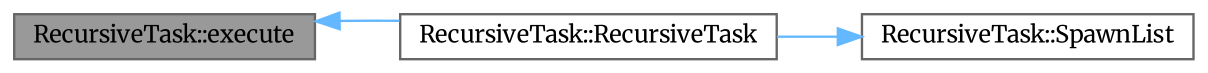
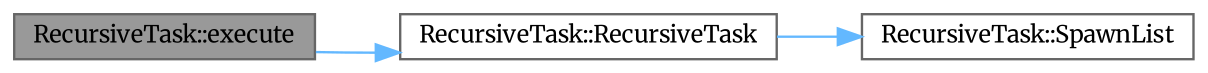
(370, 21) -> (346, 53)
